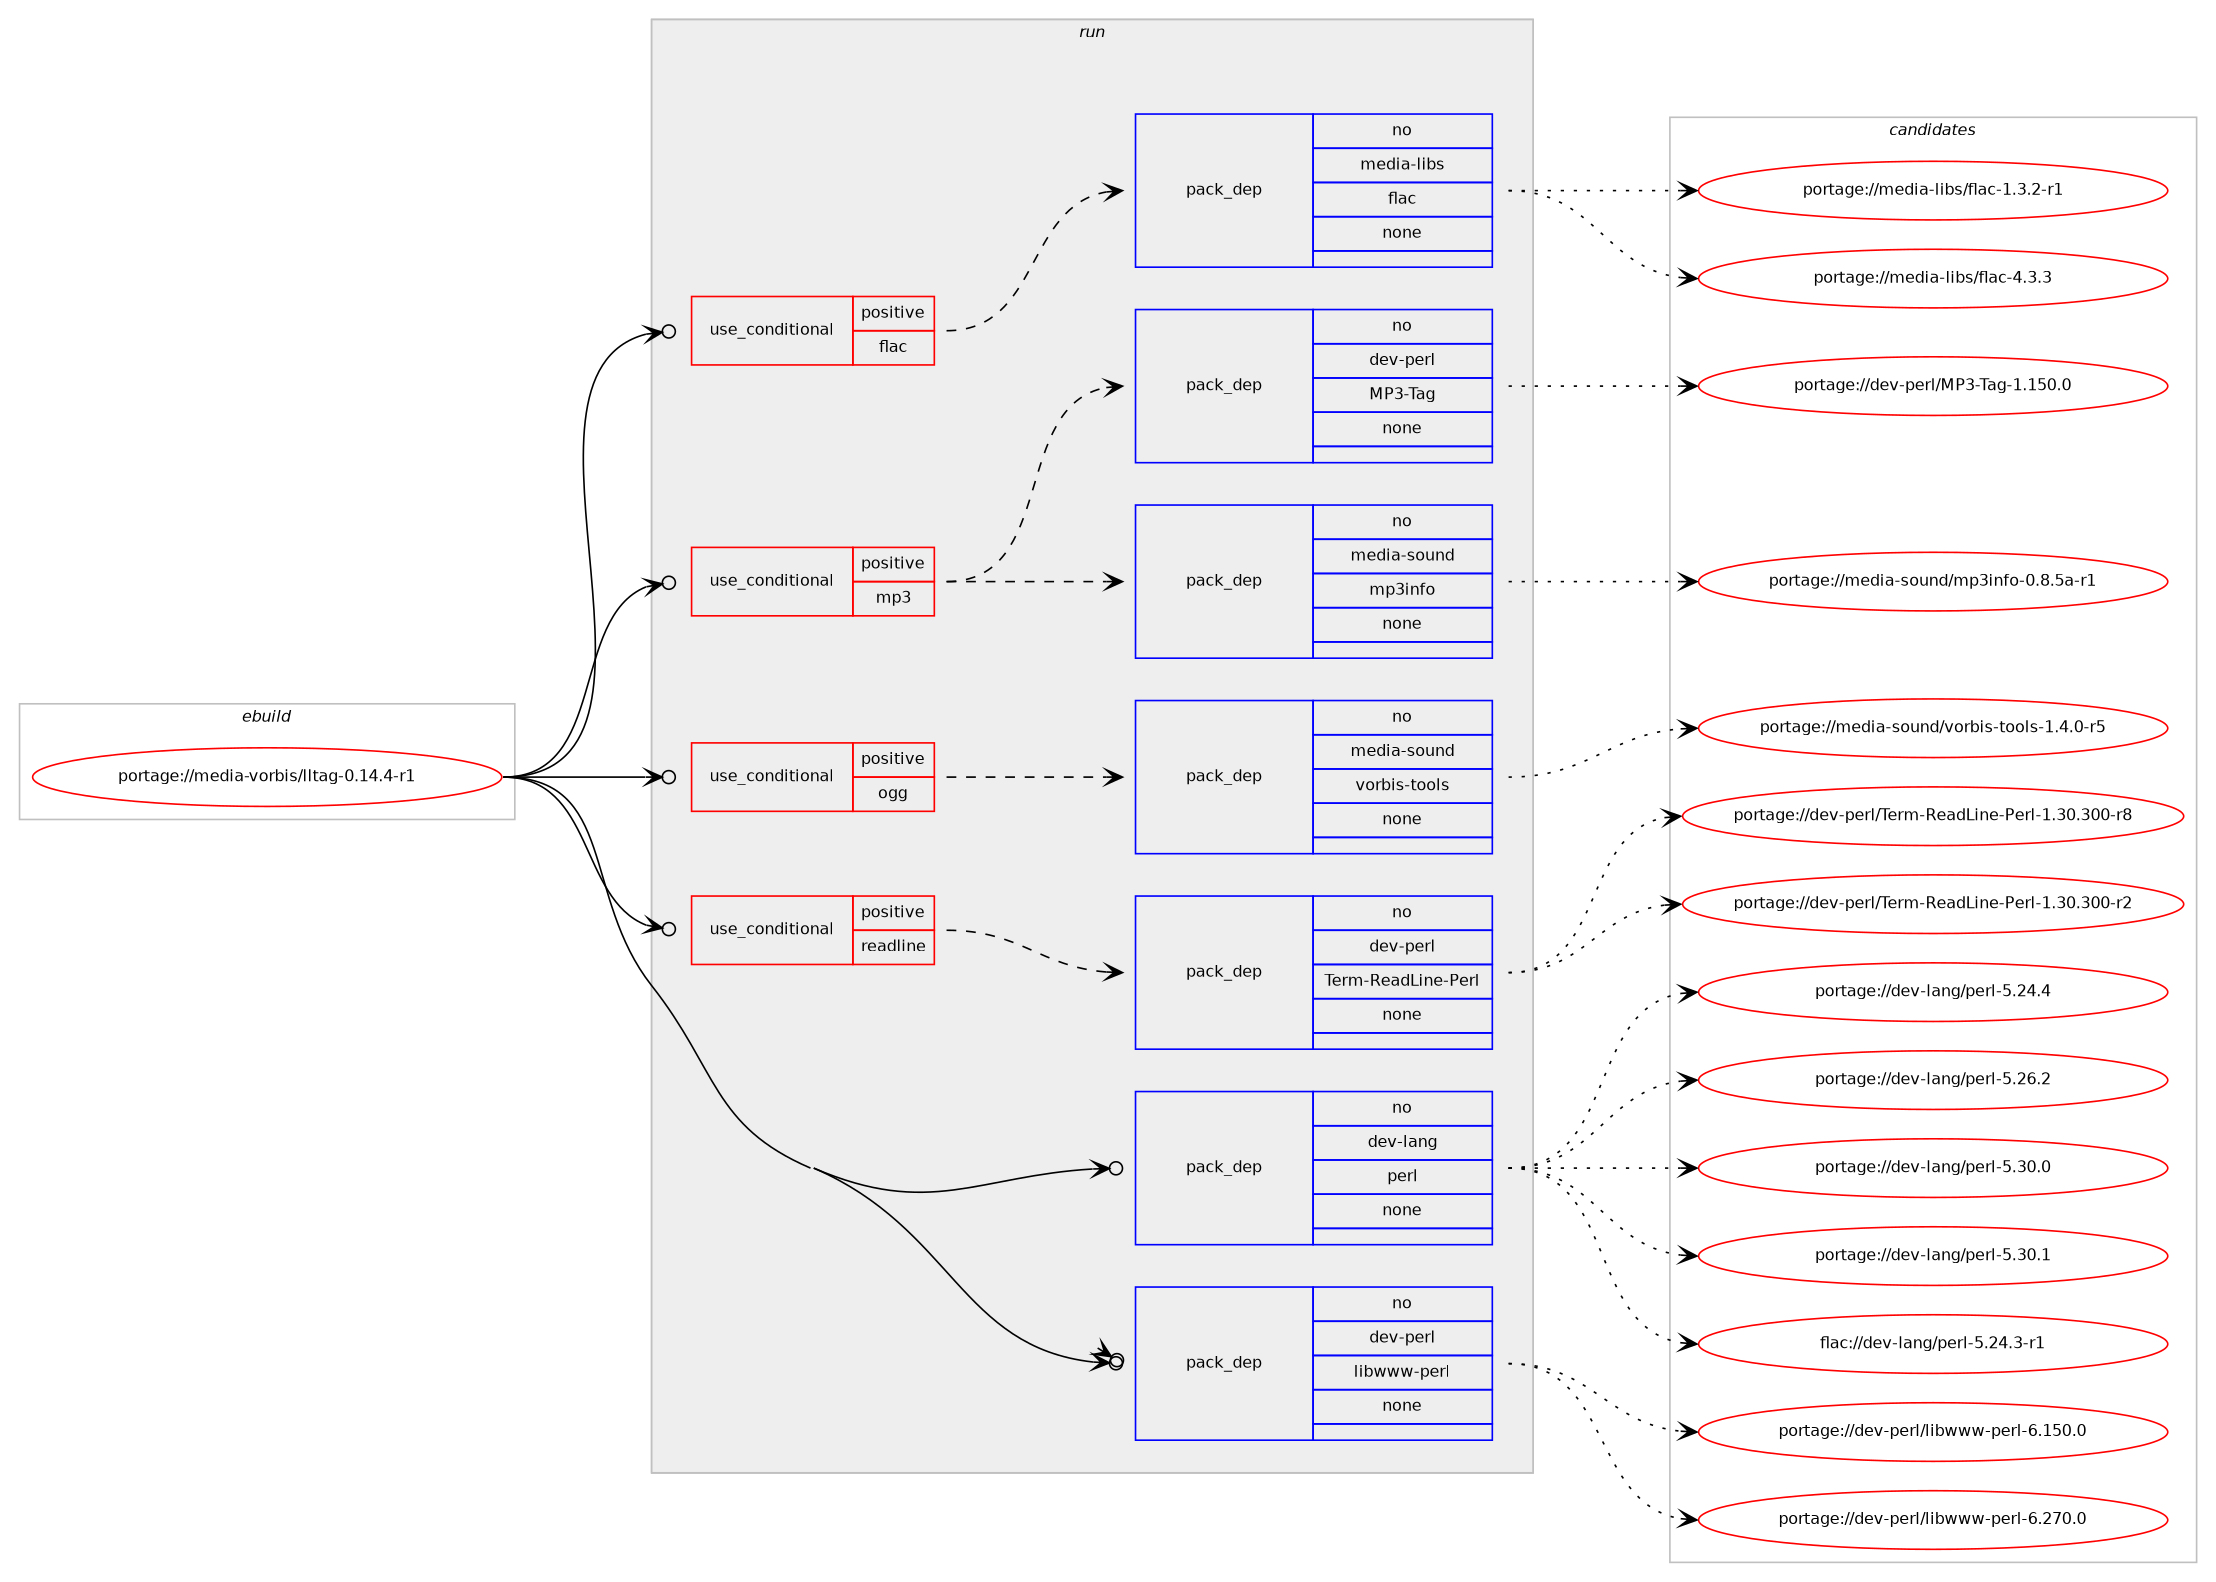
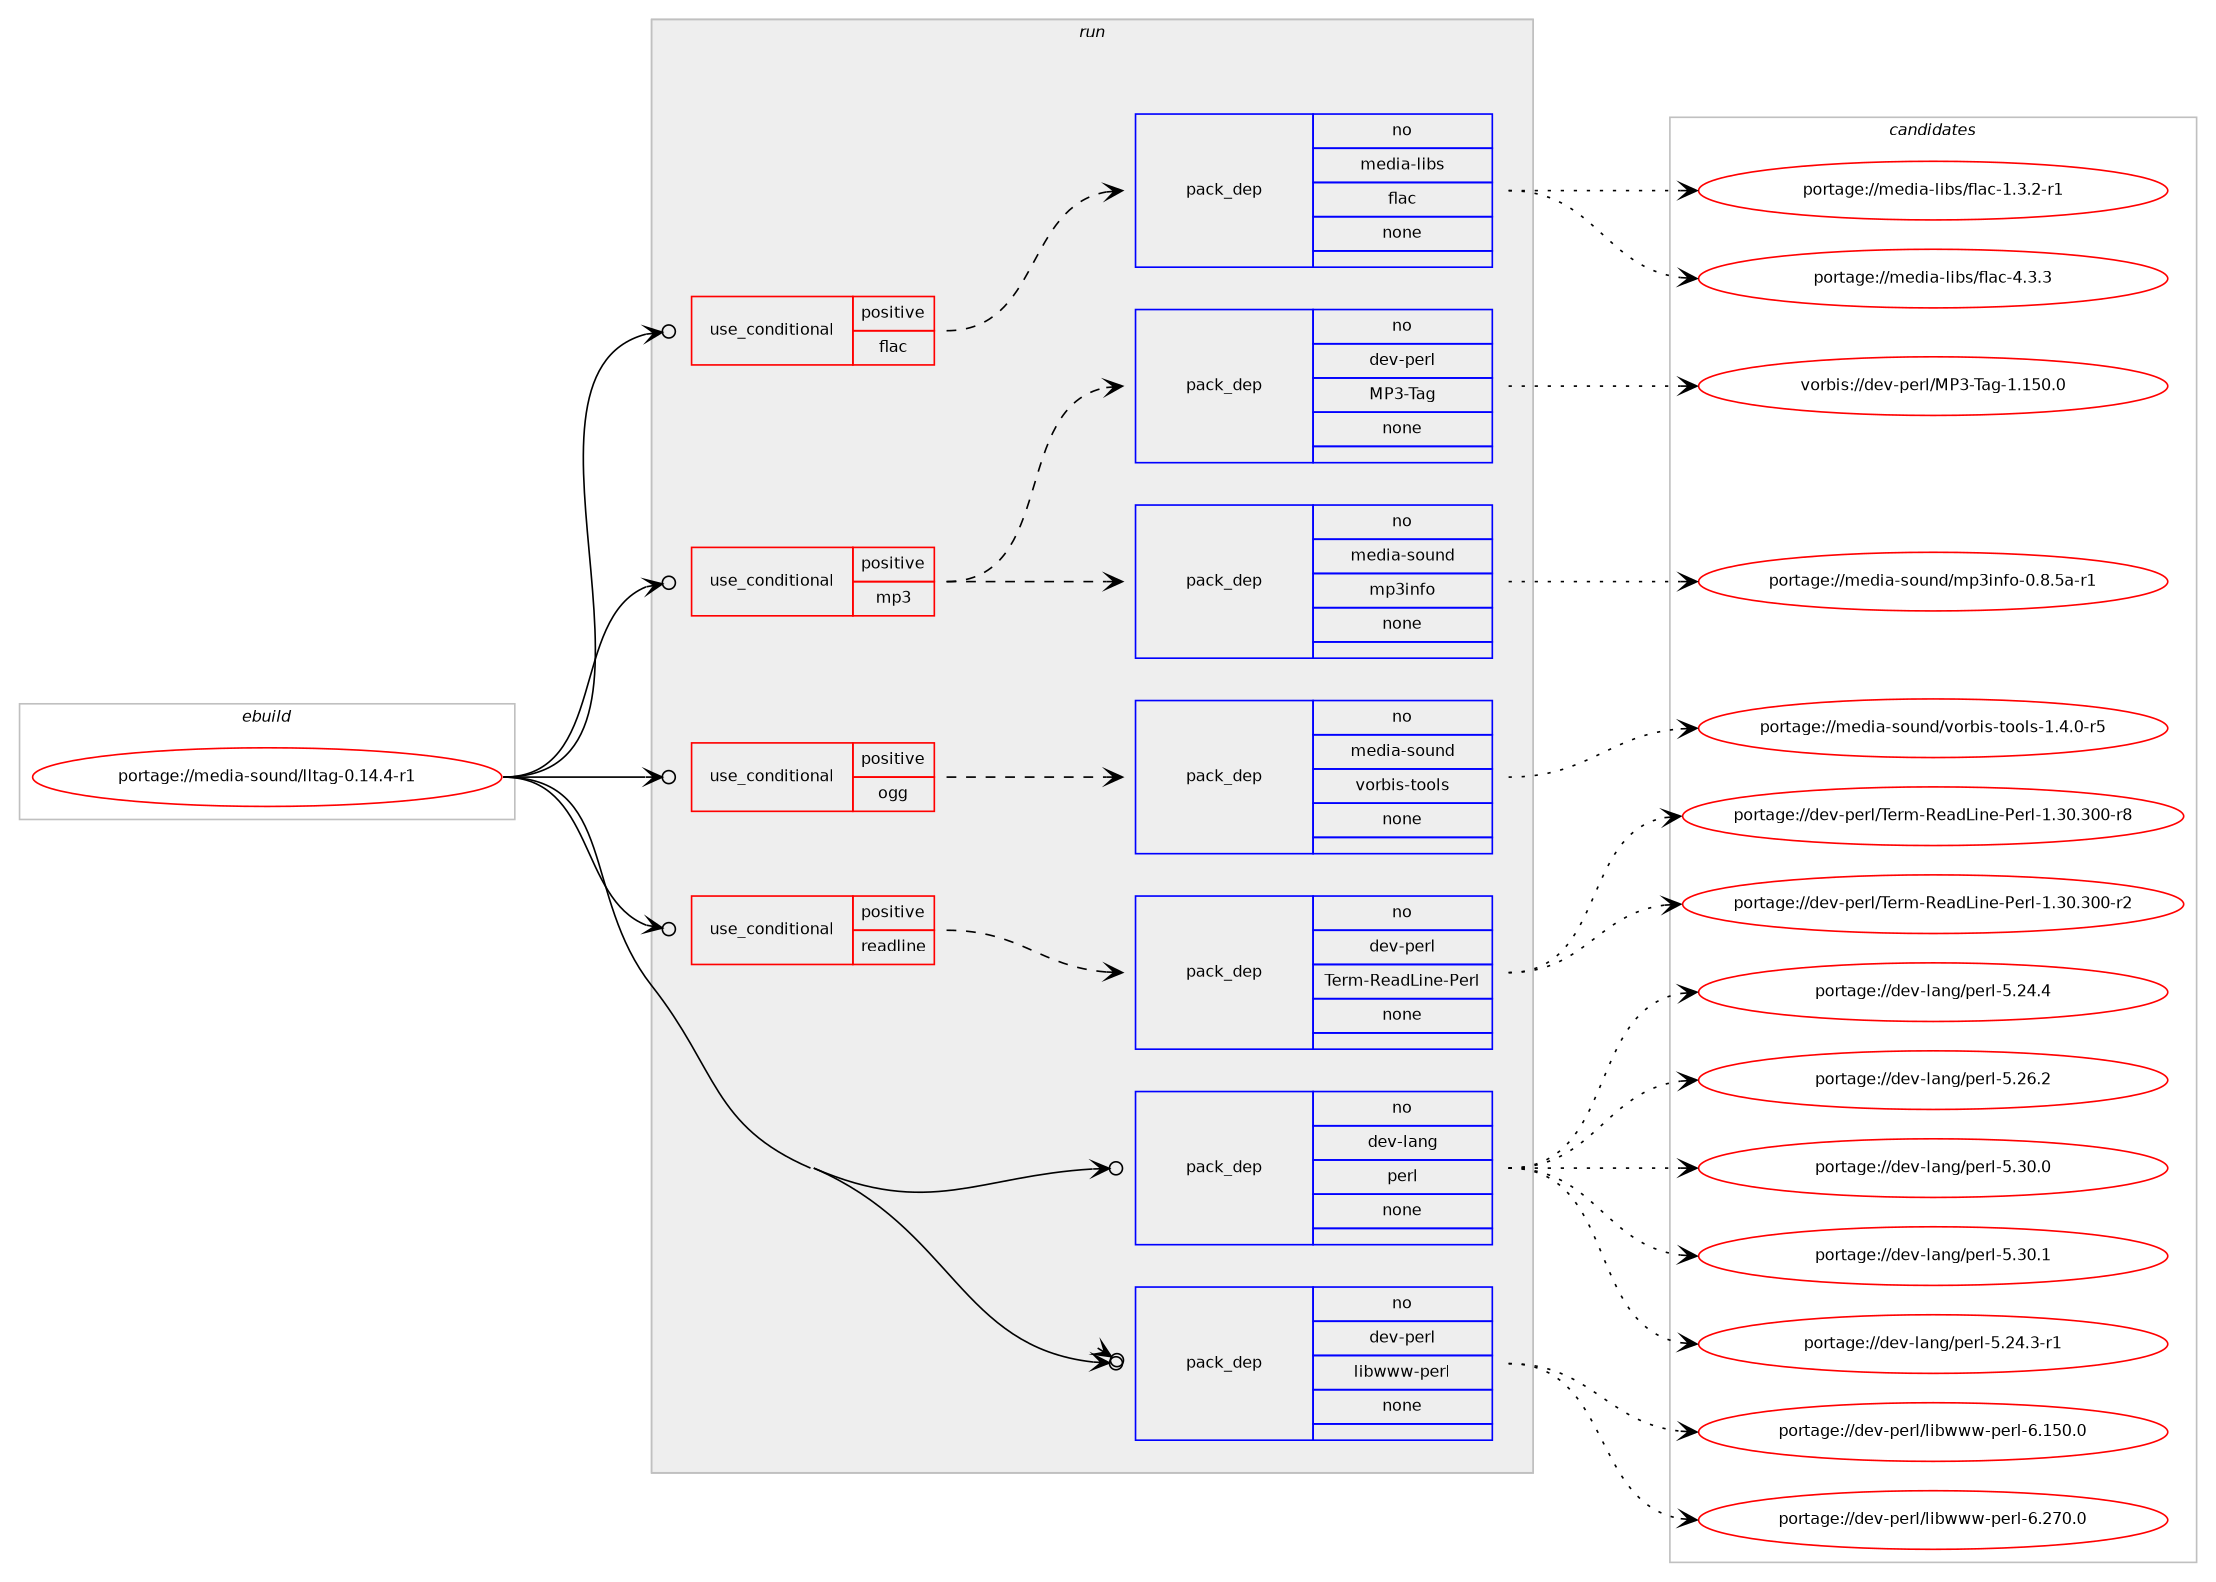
(1933, 386) -> (1933, 386)
(267, 777) -> (267, 777)
(1933, 1344) -> (1933, 1344)
